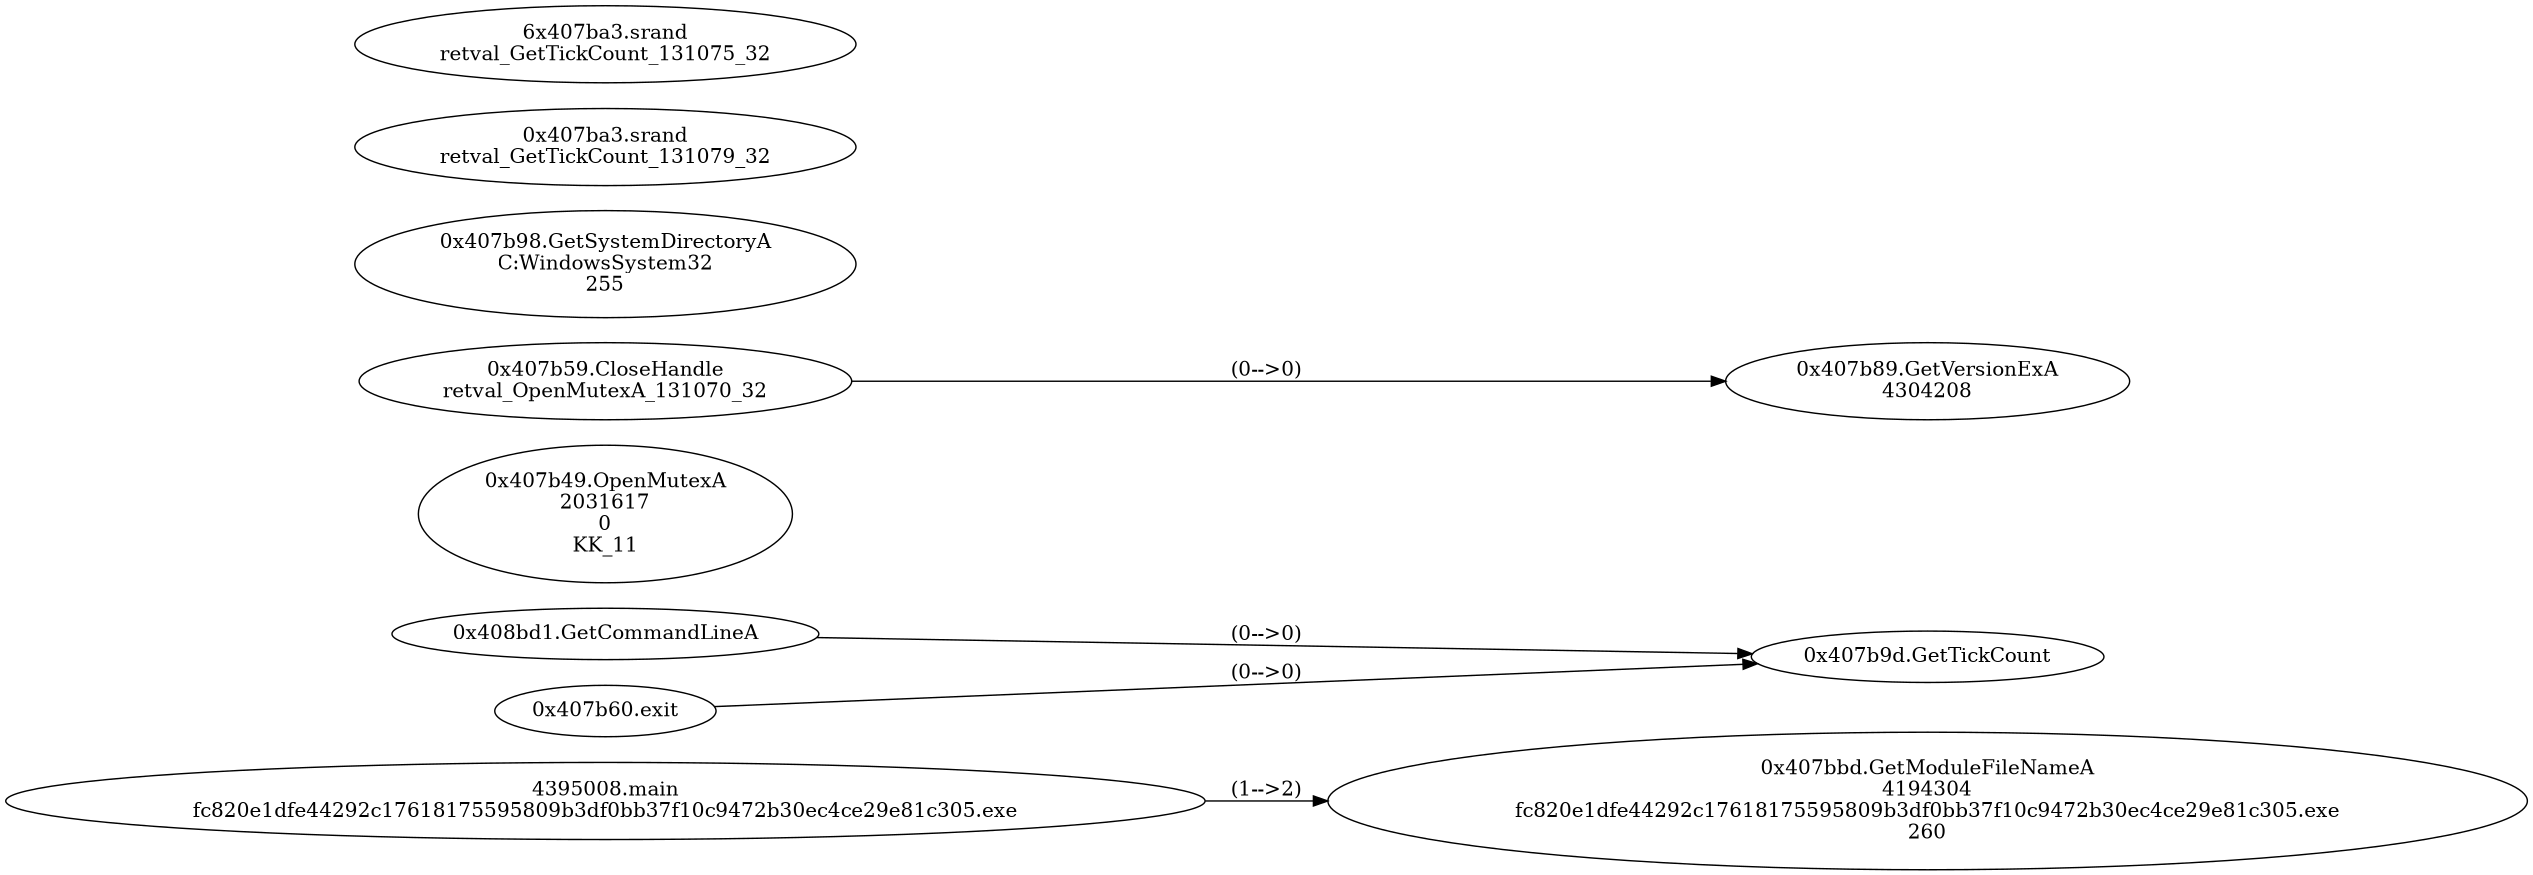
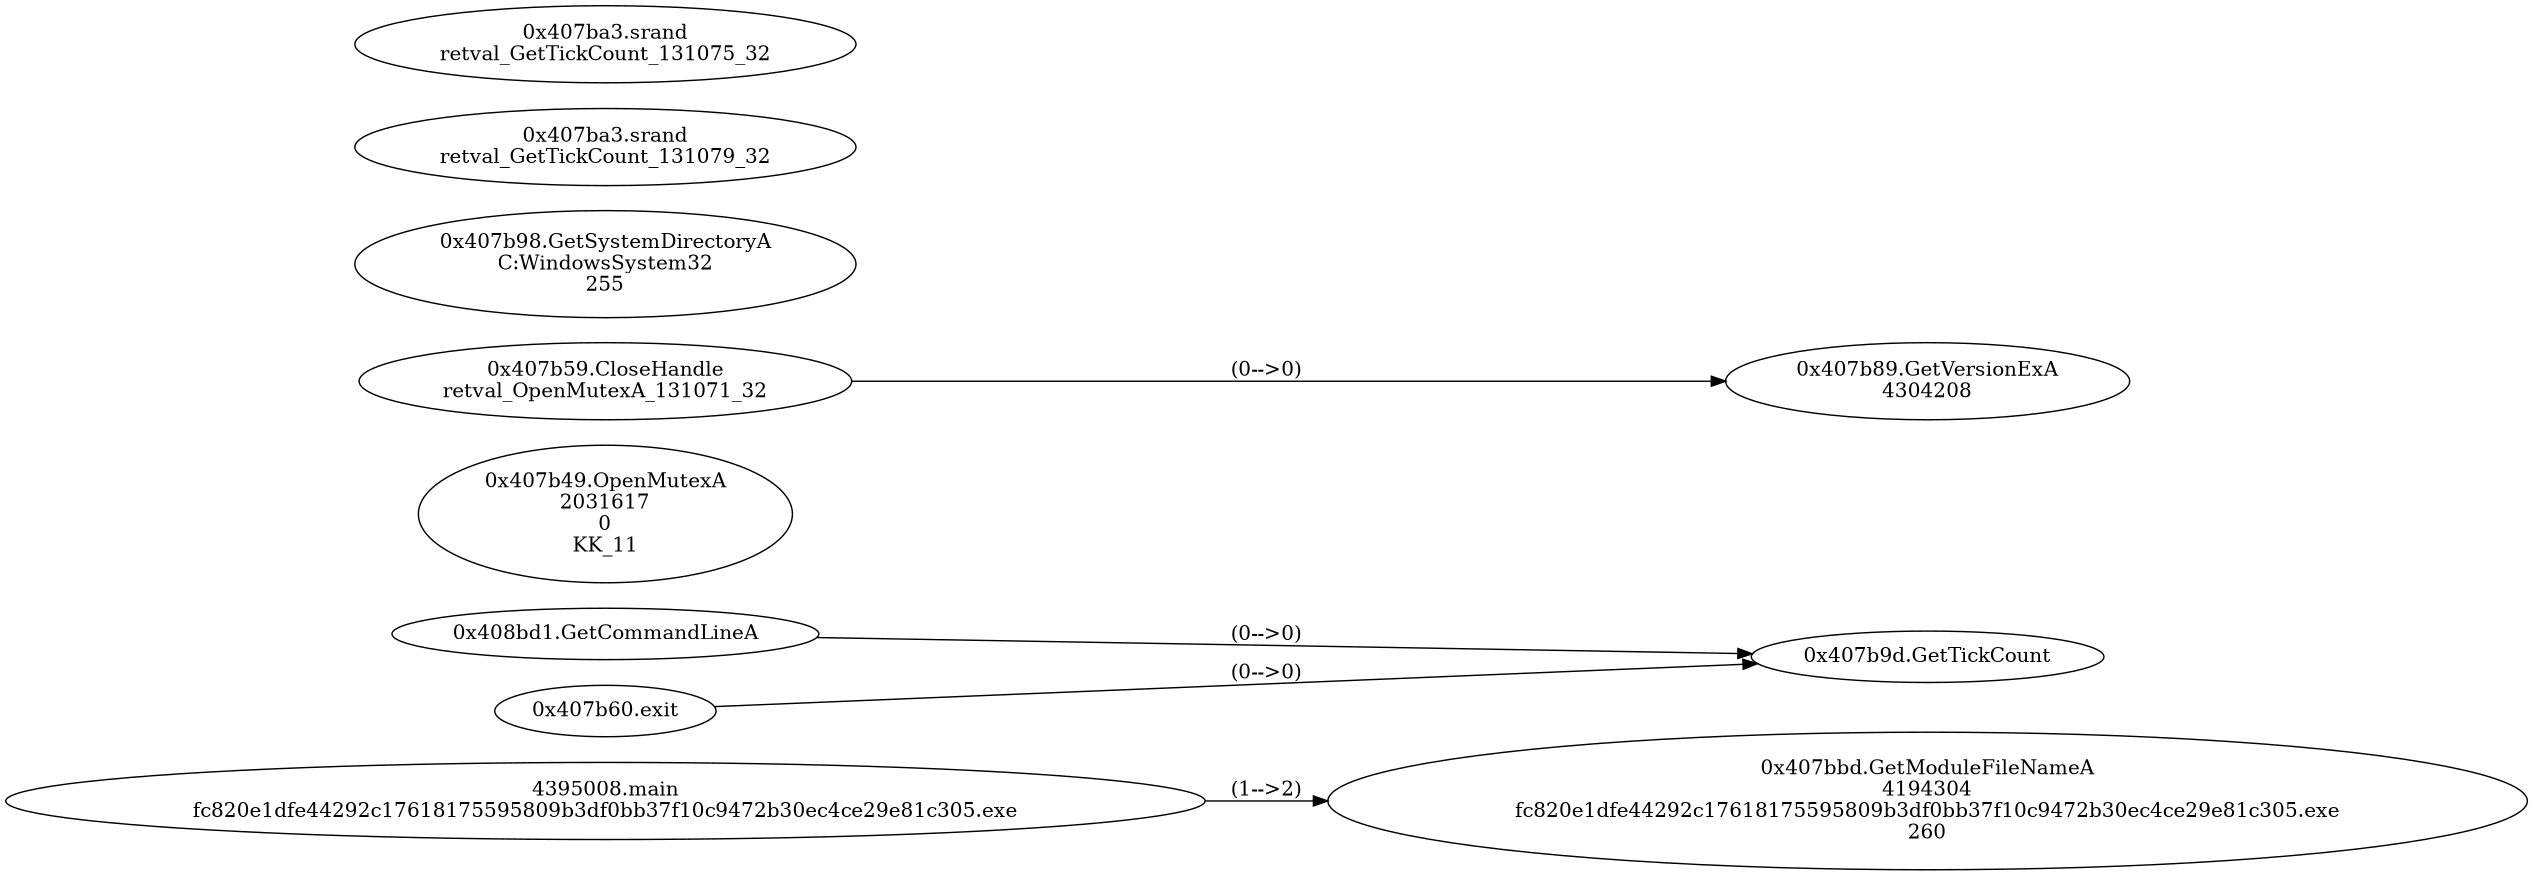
(605, 44) -> (605, 44)
(605, 381) -> (605, 381)
